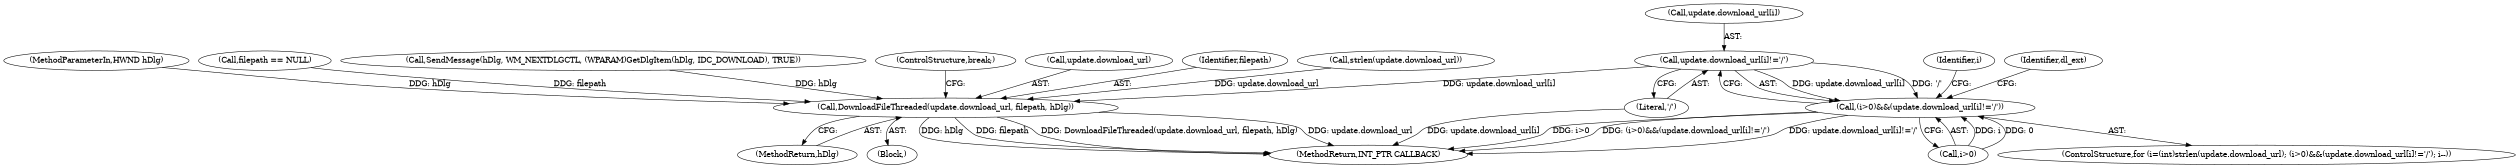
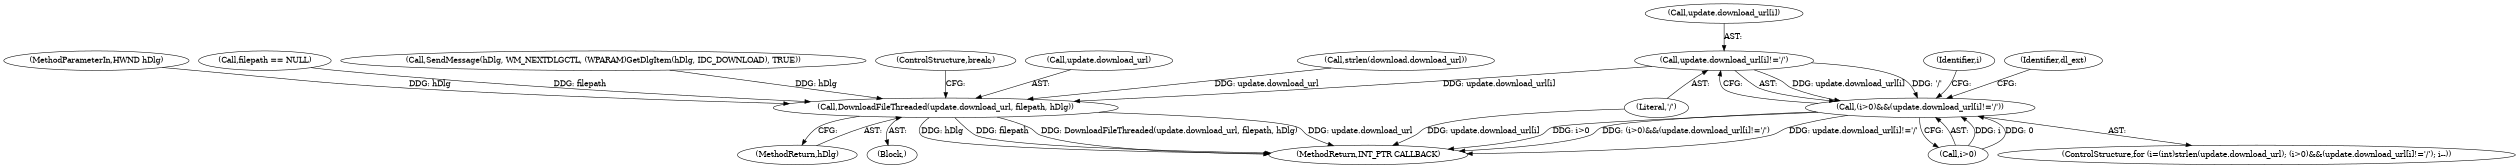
(1235, 61) -> none
(1396, 61) -> (1396, 61)
(1662, 76) -> none
